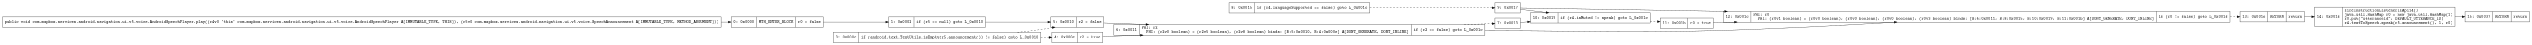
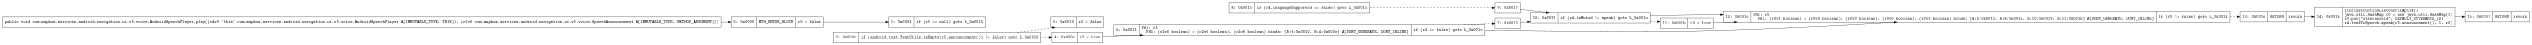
(1622, 10) -> (1685, 15)
(1017, 22) -> none
(1125, 24) -> none
